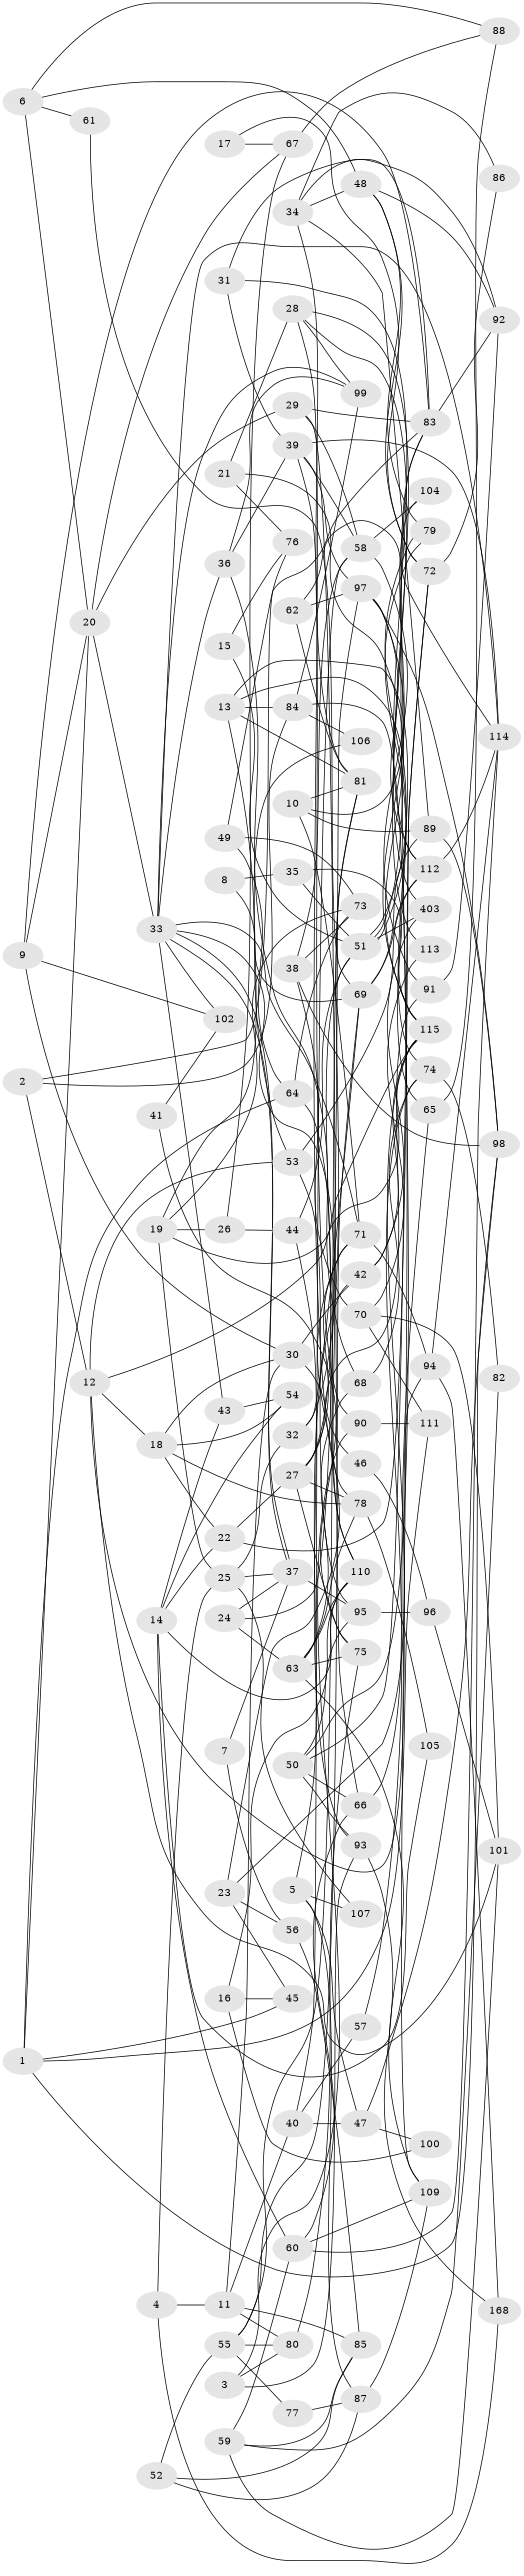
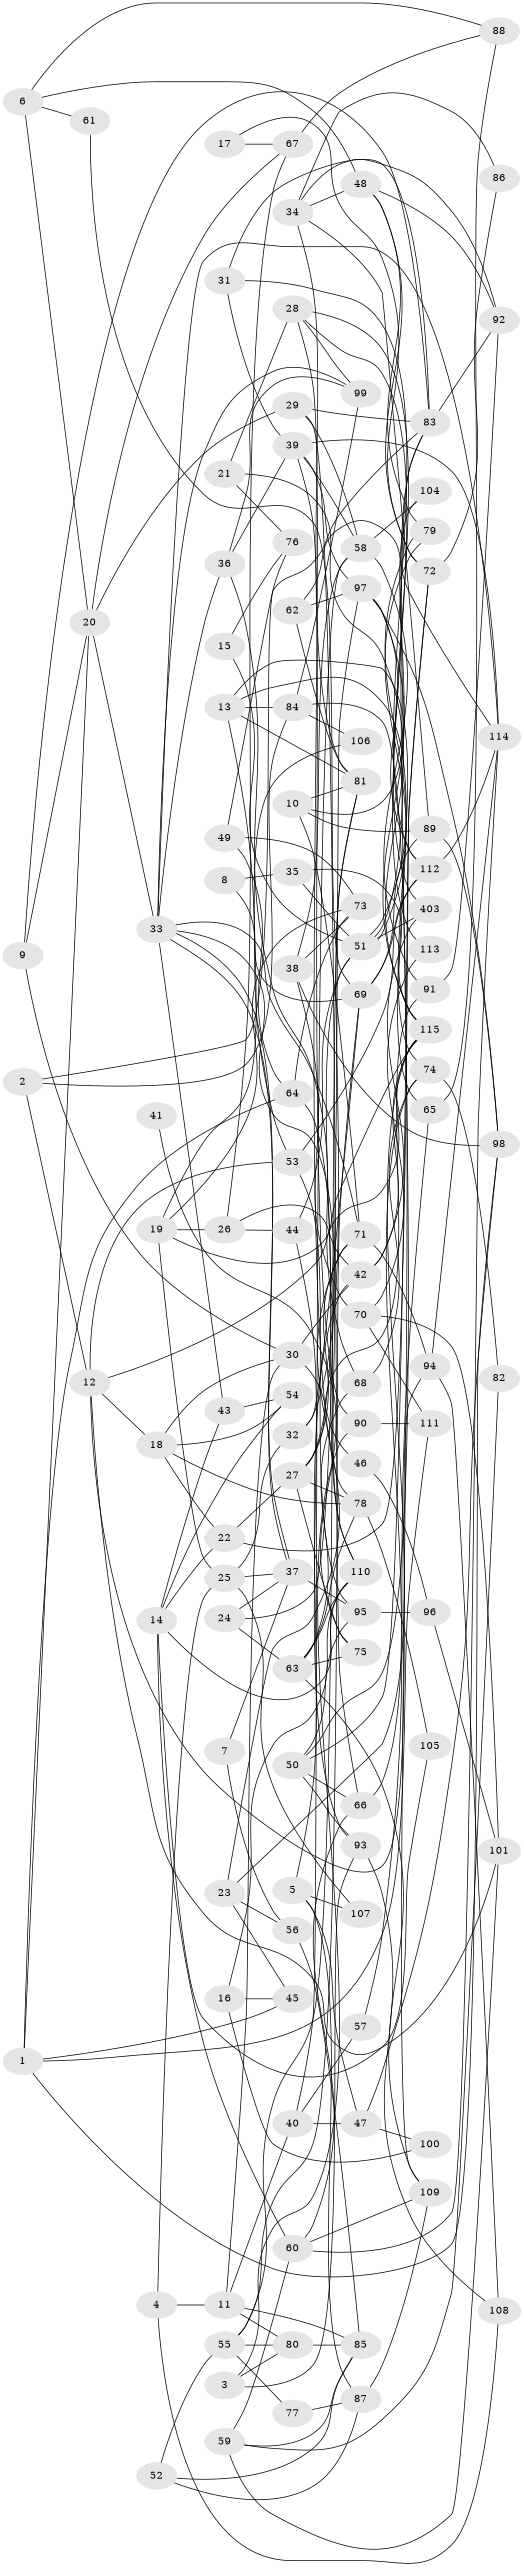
(225, 1019) -> none
none -> (298, 1206)
(330, 1999) -> (327, 2345)
(499, 2311) -> (499, 2311)
